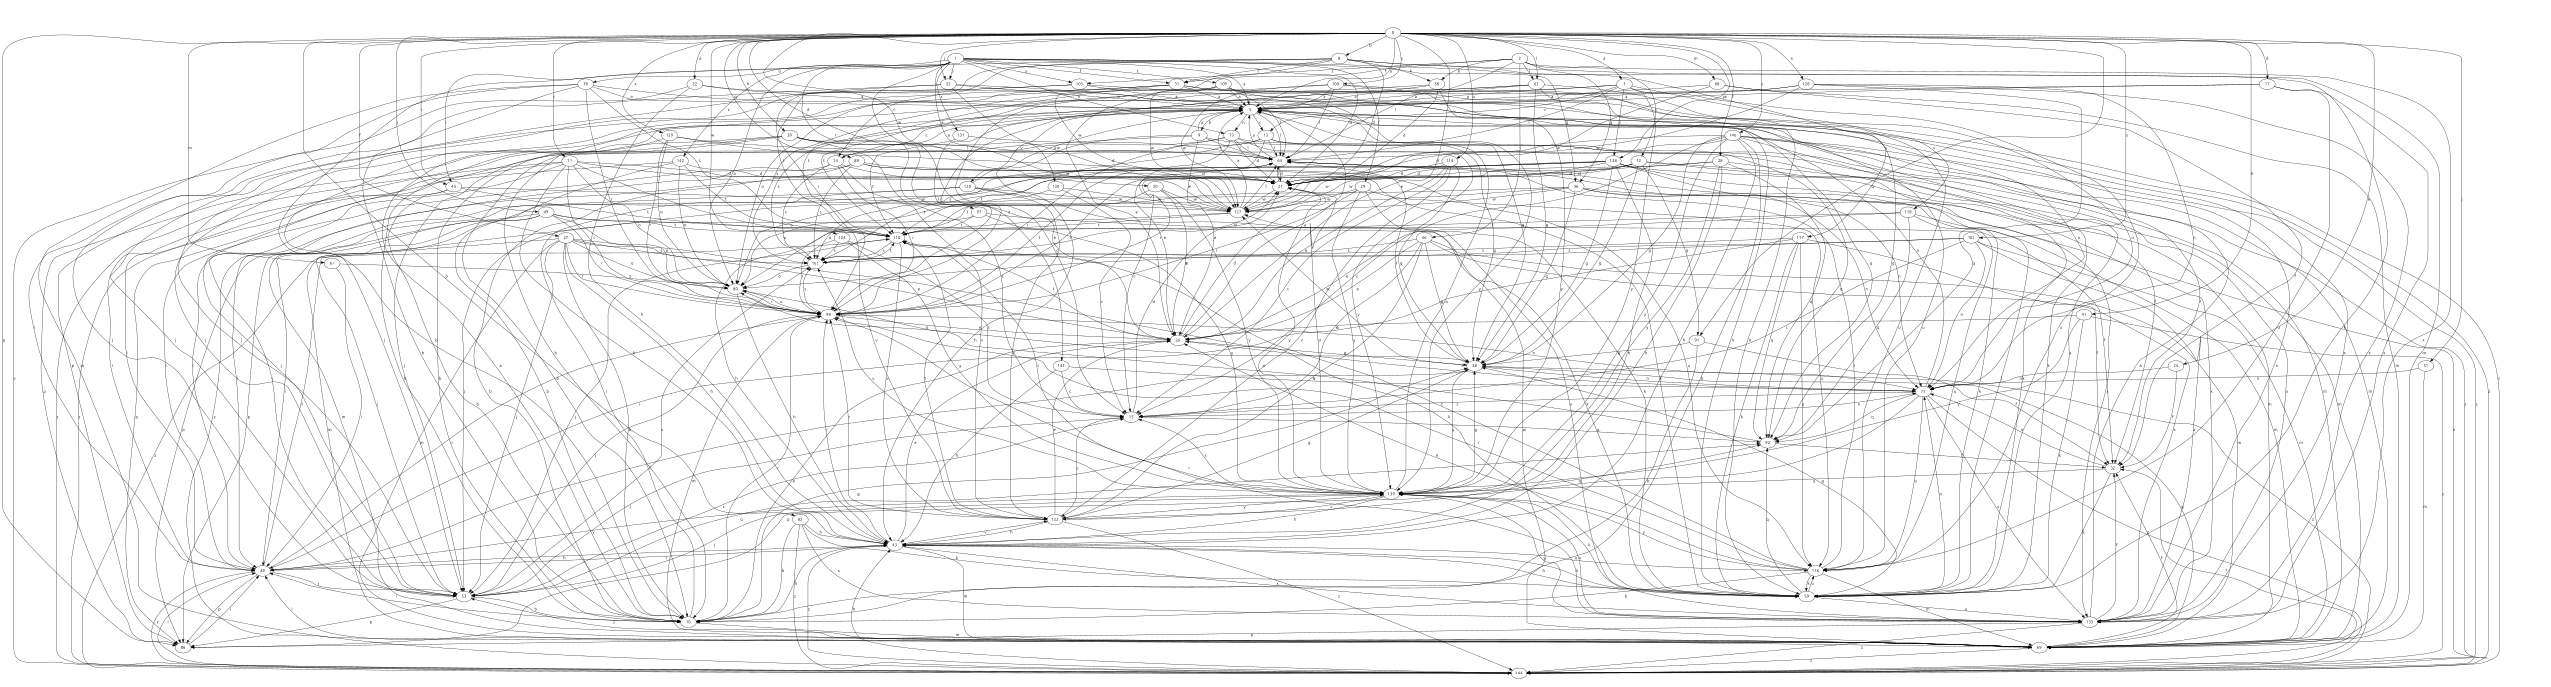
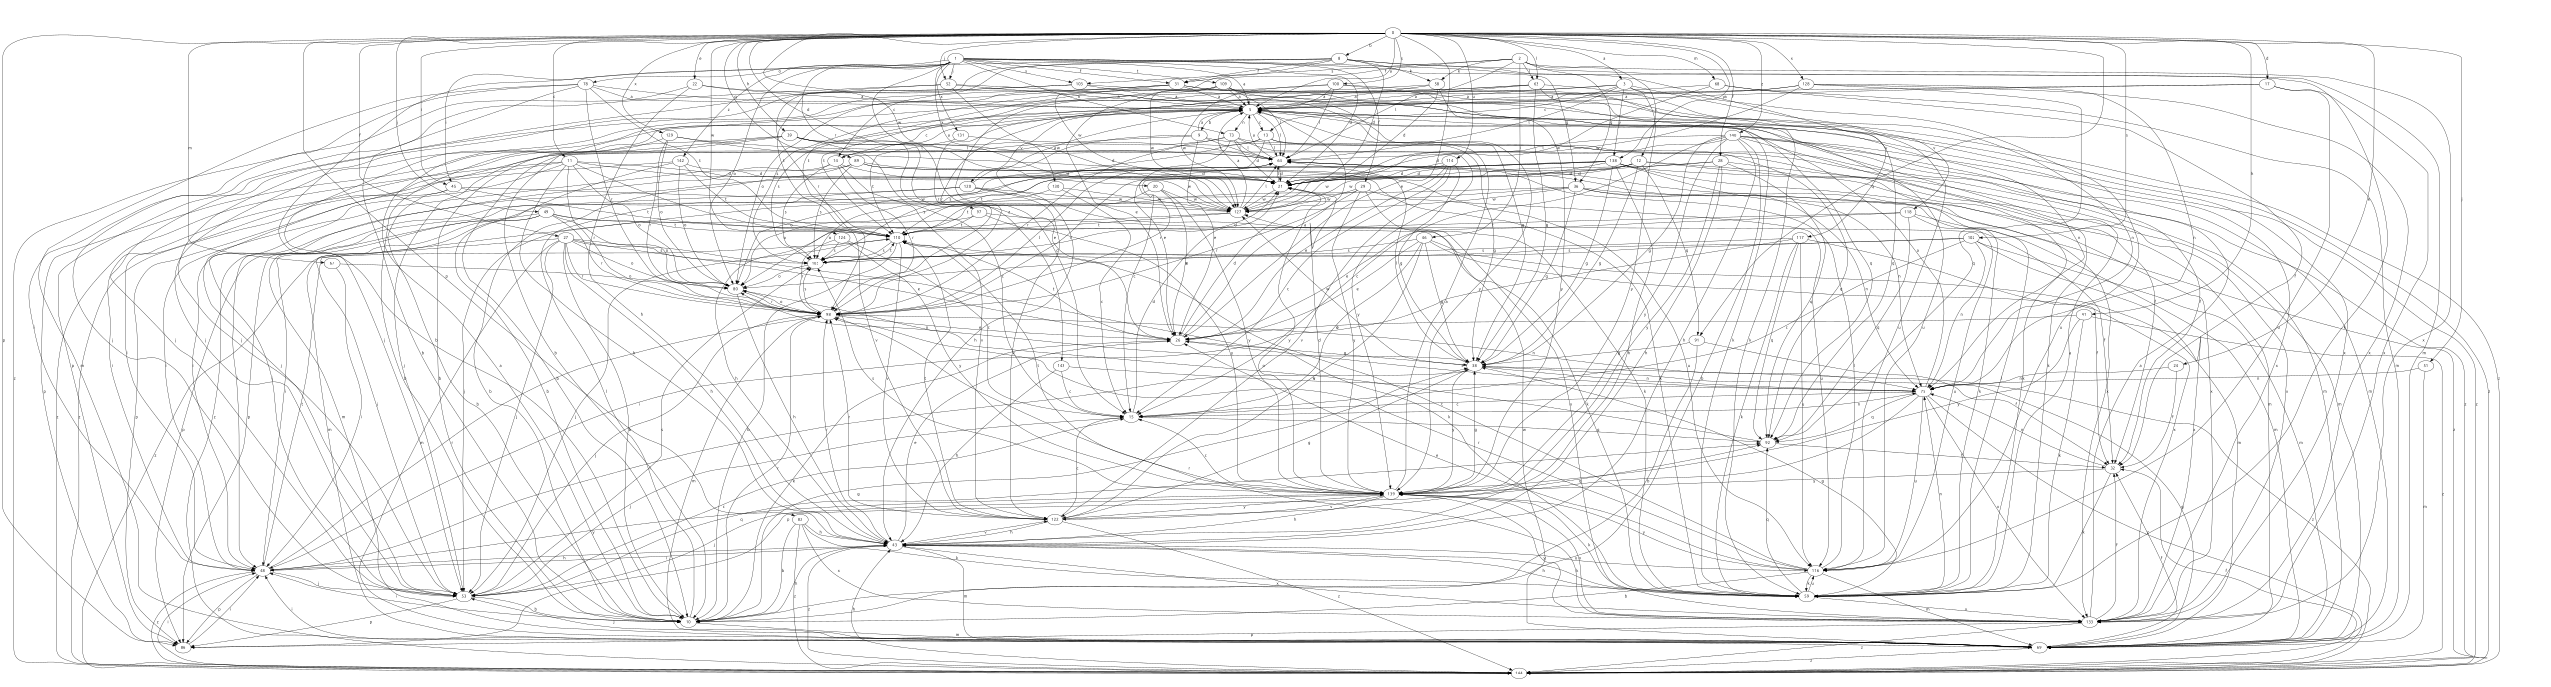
(1060, 393) -> none
none -> (763, 401)
